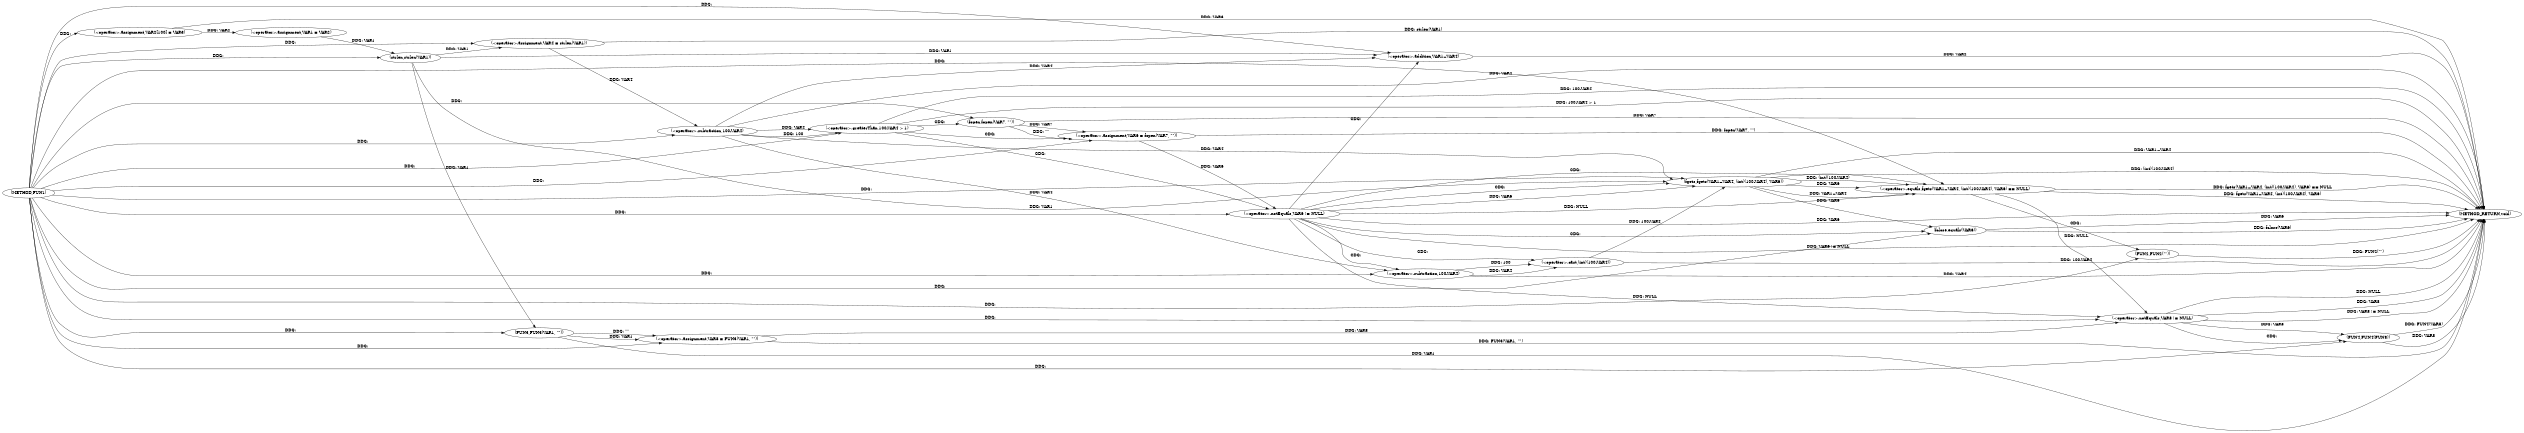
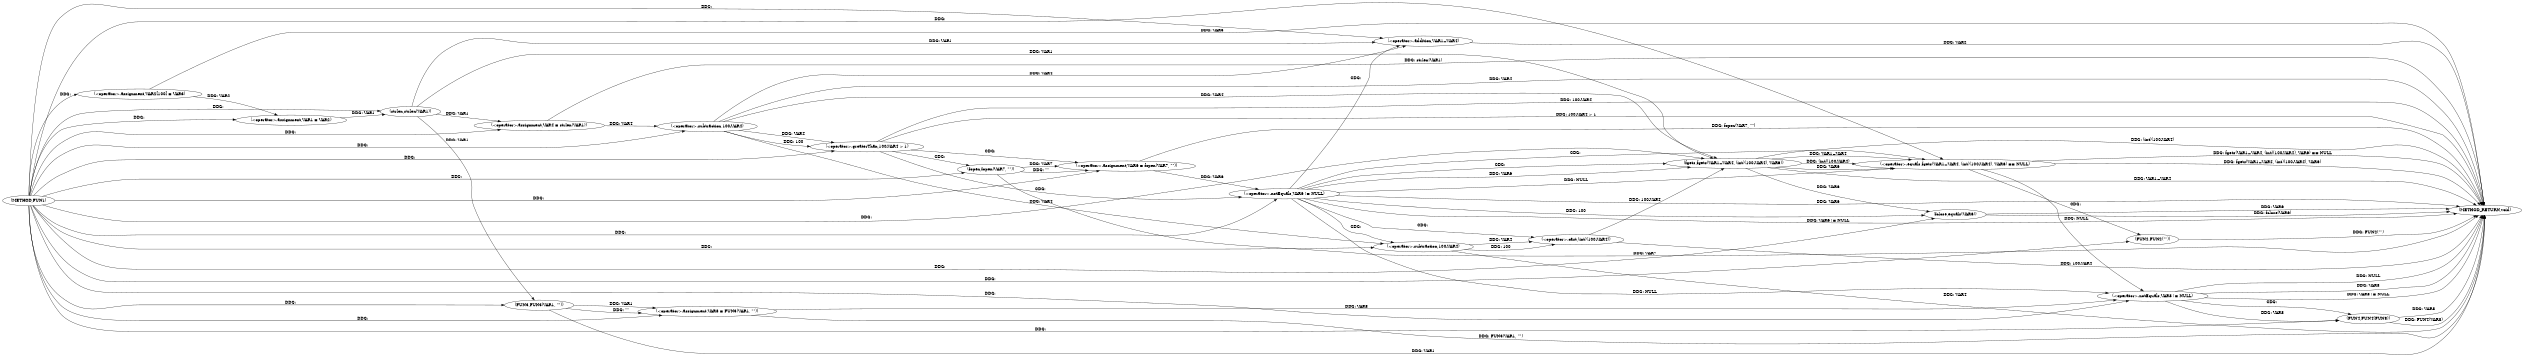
none -> (109, 123)
(1576, 234) -> (1576, 211)
